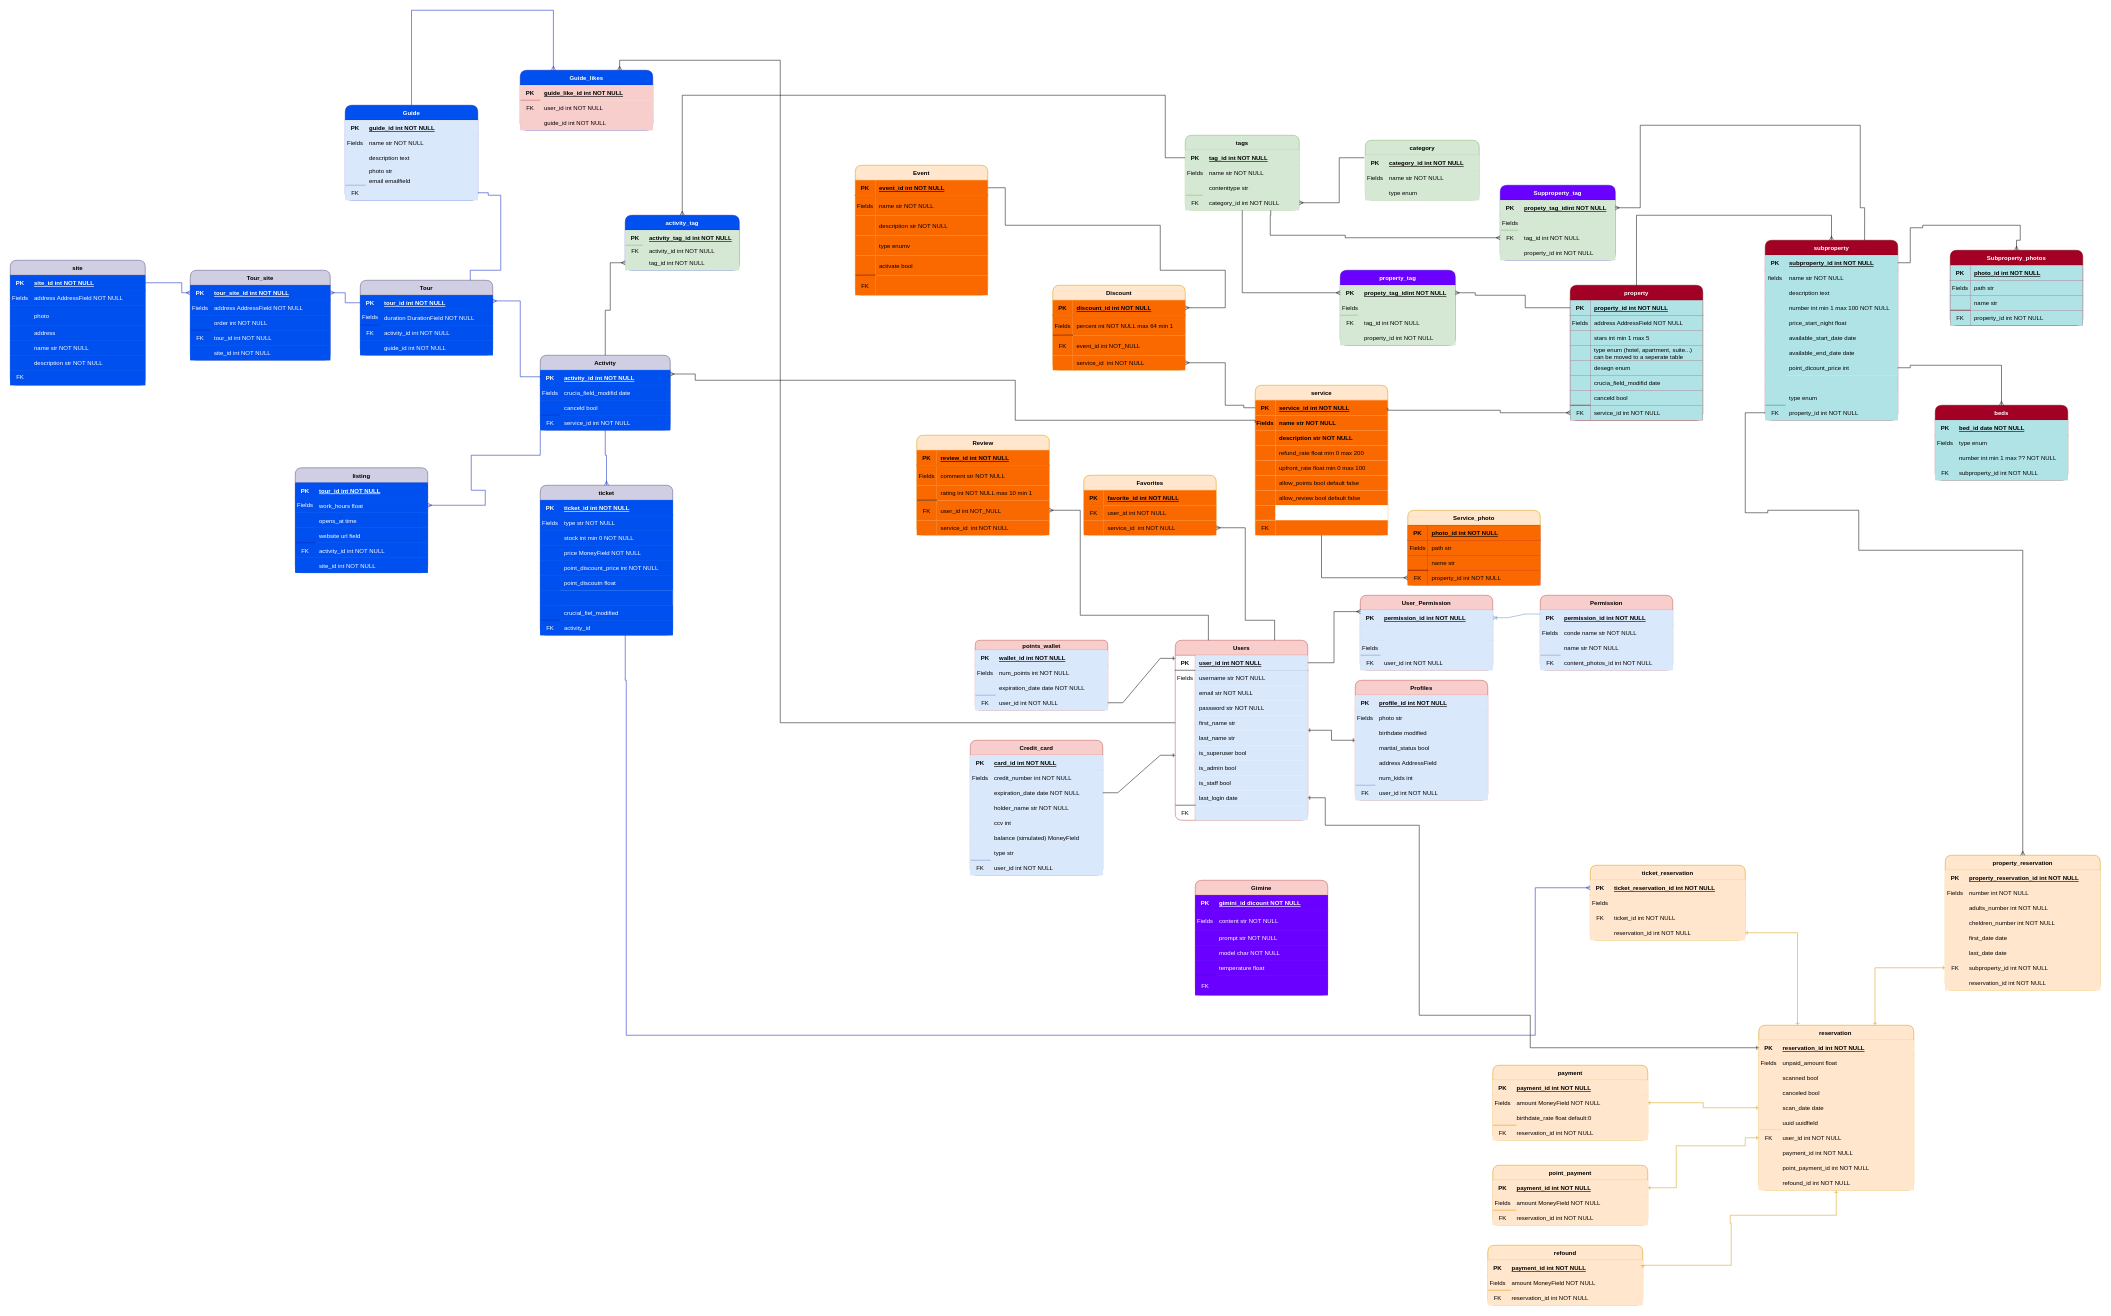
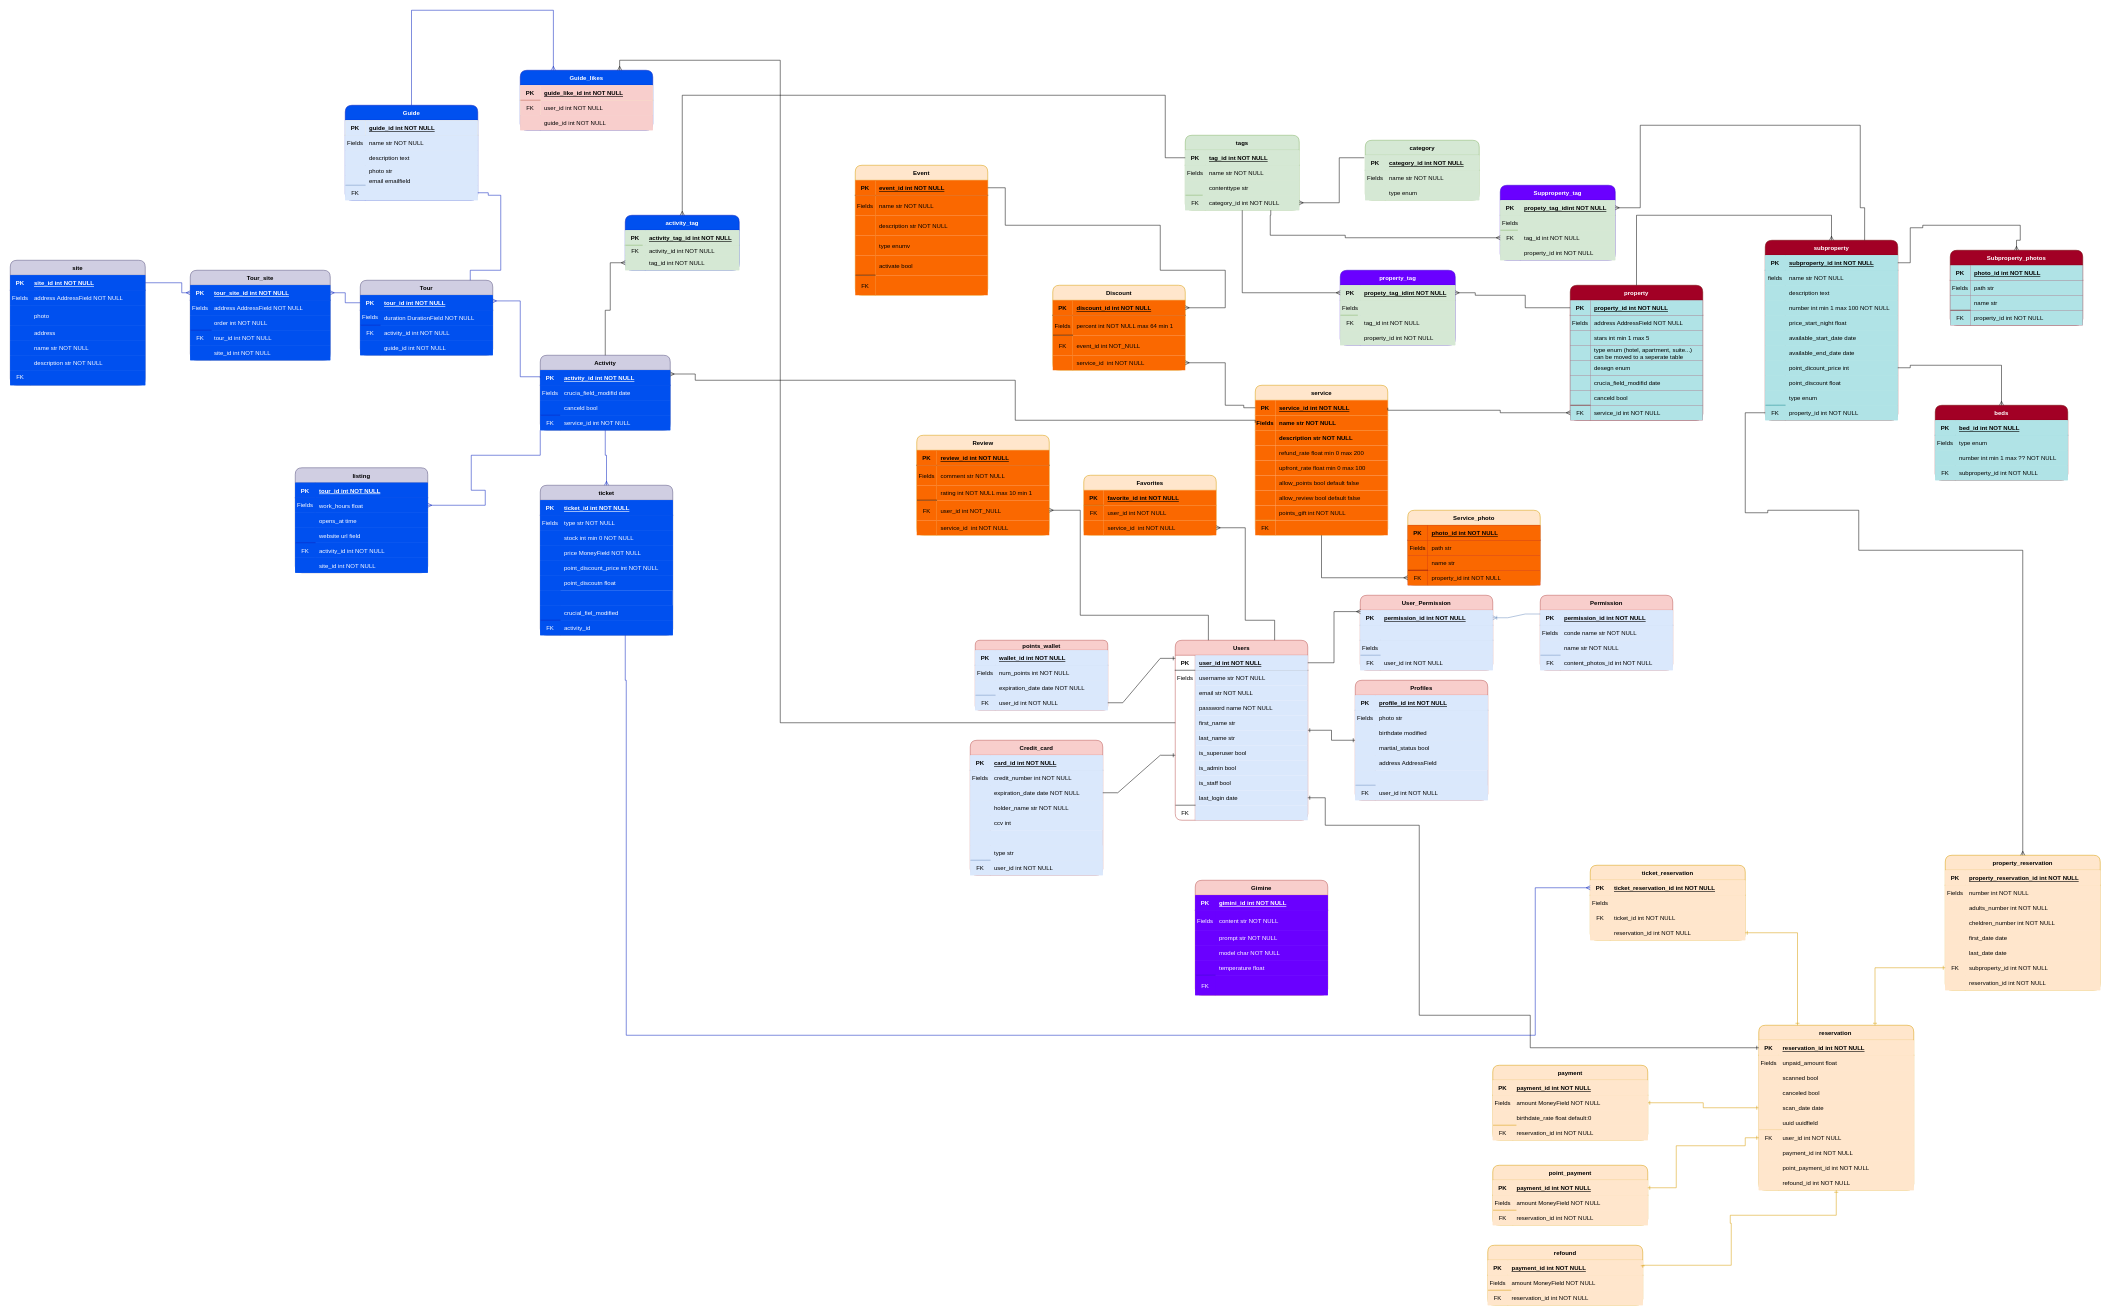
none -> (1842, 383)
(1990, 428) -> (1988, 428)
none -> (1332, 513)
(1232, 708) -> (1234, 708)
(1432, 778) -> none
(1047, 838) -> none
(1257, 903) -> (1251, 903)
